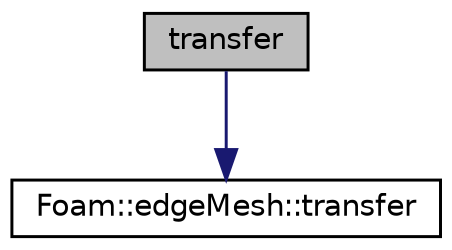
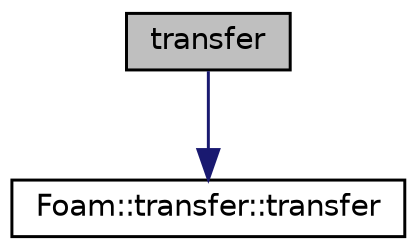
(226, 208) -> (208, 208)
